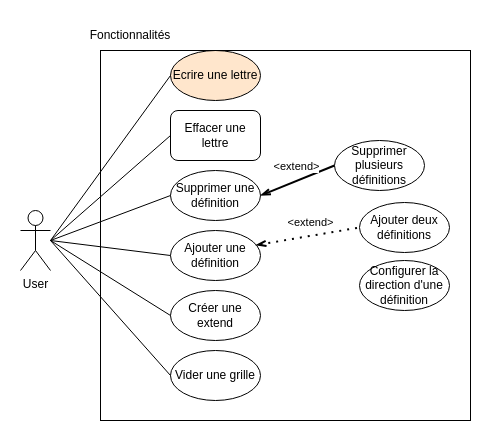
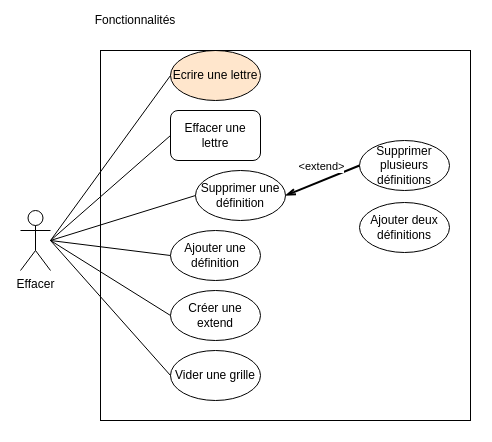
(131, 36) -> (136, 21)
(380, 166) -> (405, 166)
(216, 196) -> (241, 196)
(309, 236) -> none
(36, 285) -> (36, 285)
(405, 286) -> none
